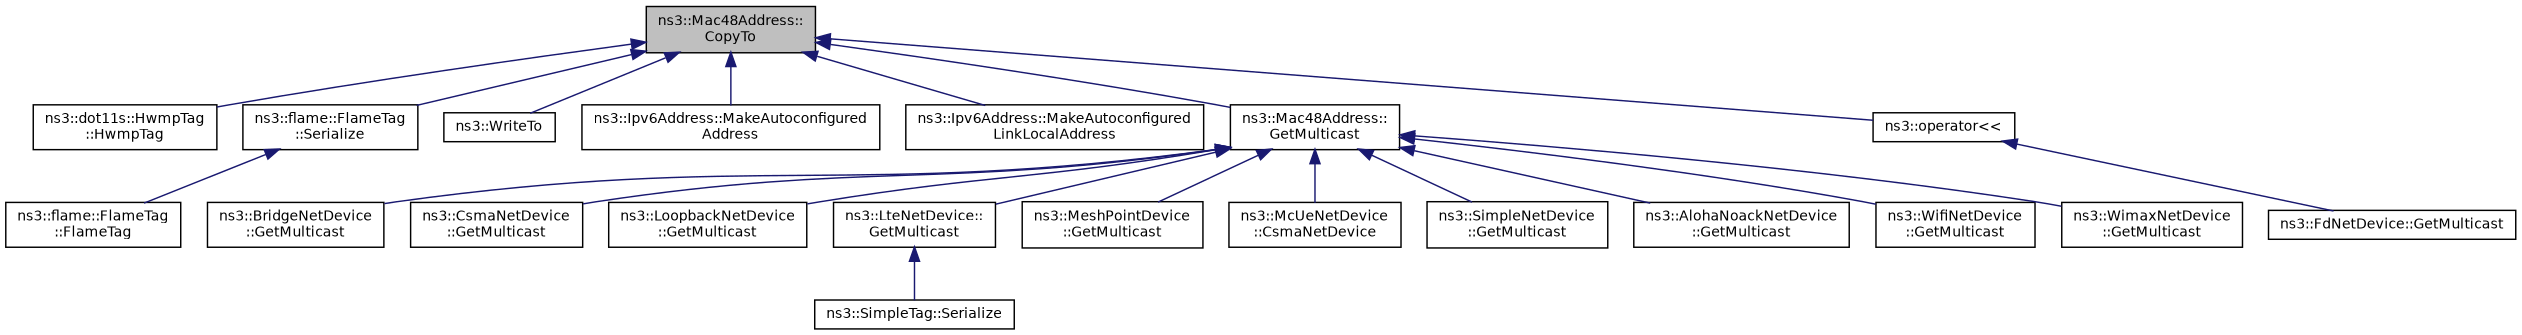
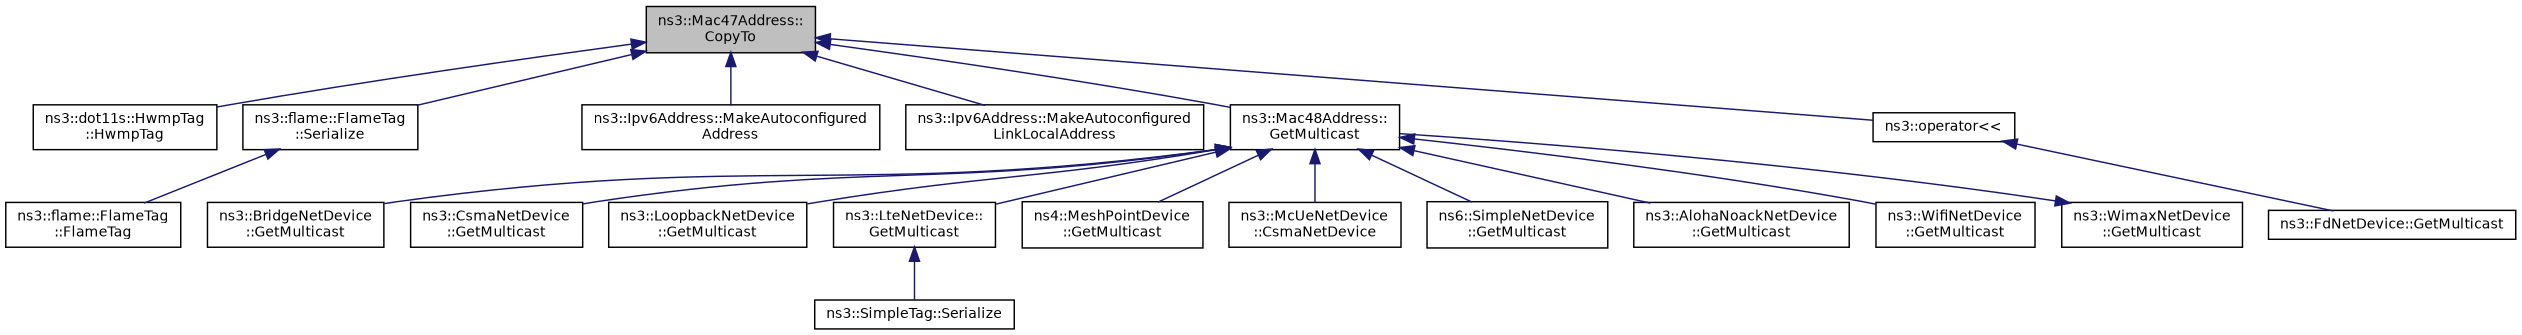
(731, 30) -> (731, 30)
(500, 127) -> none
(1739, 165) -> (1728, 161)
(1113, 225) -> (1113, 225)
(1517, 225) -> (1517, 225)
